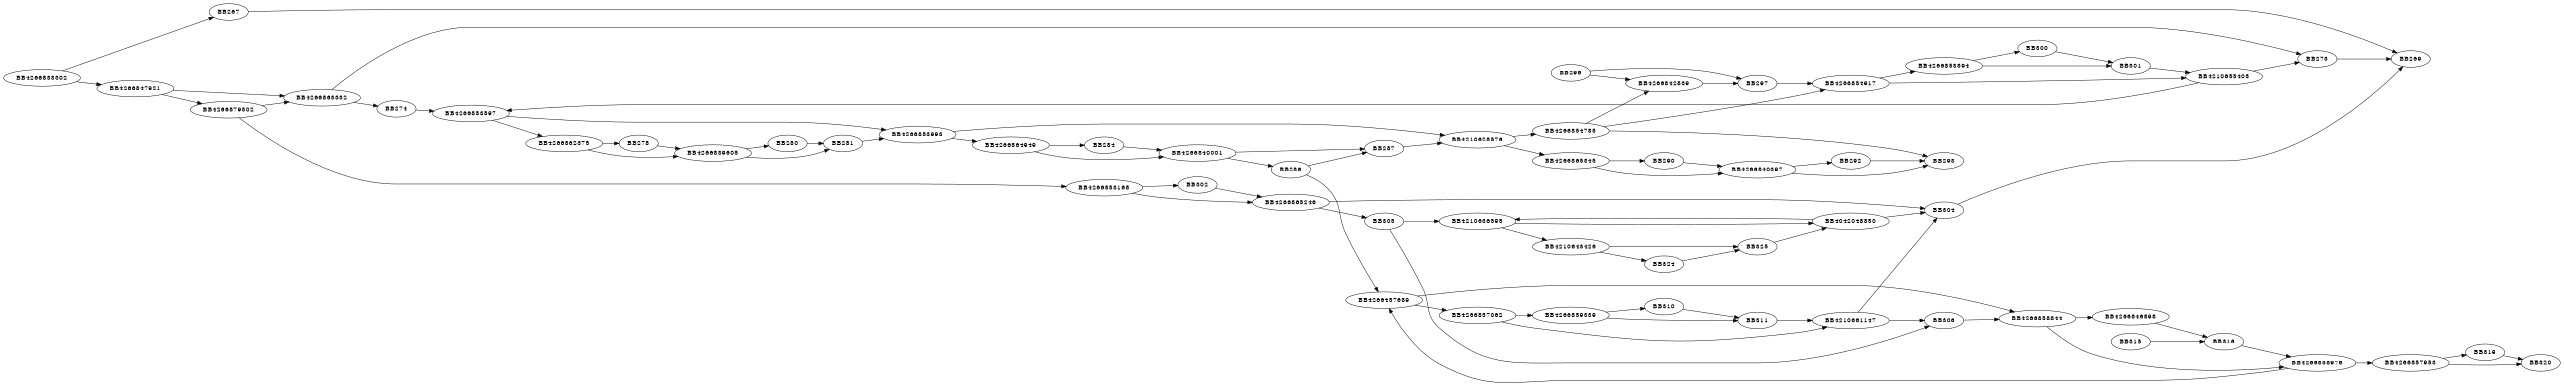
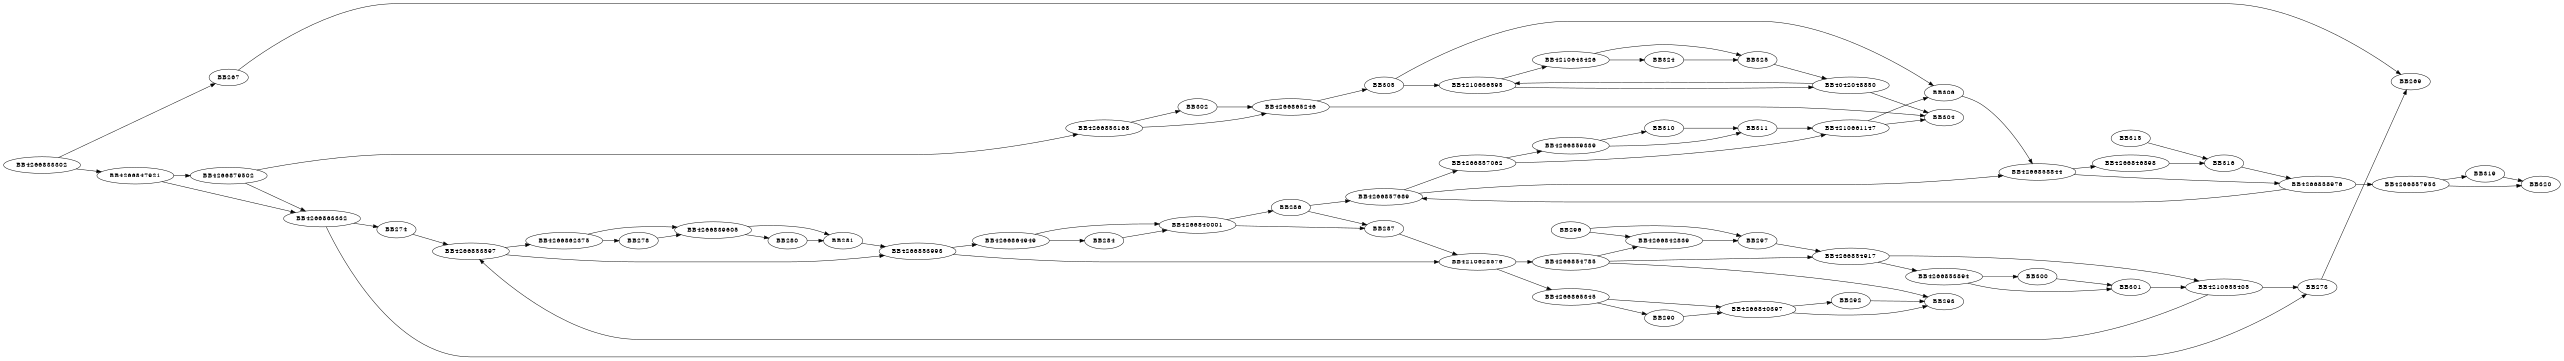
(2189, 161) -> none
(1384, 300) -> (1384, 197)
